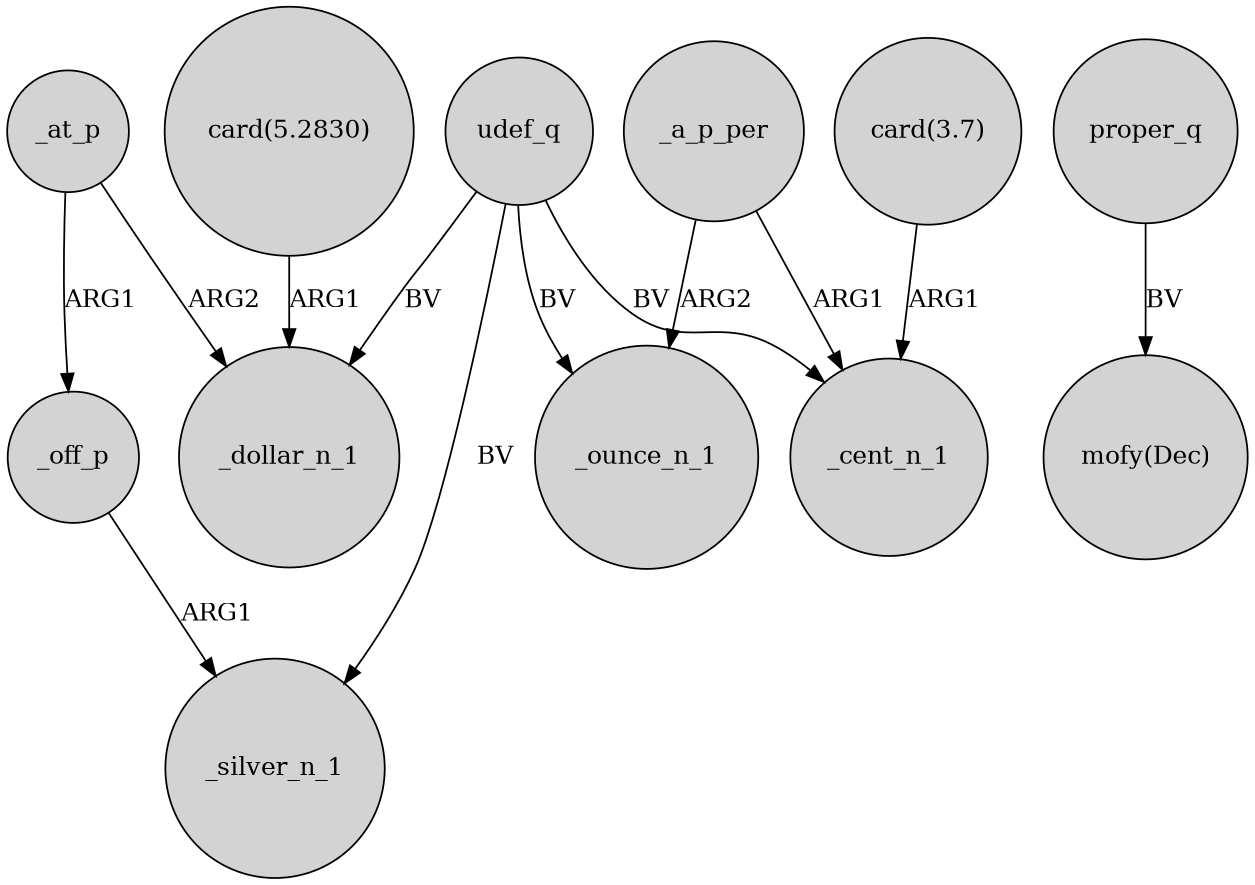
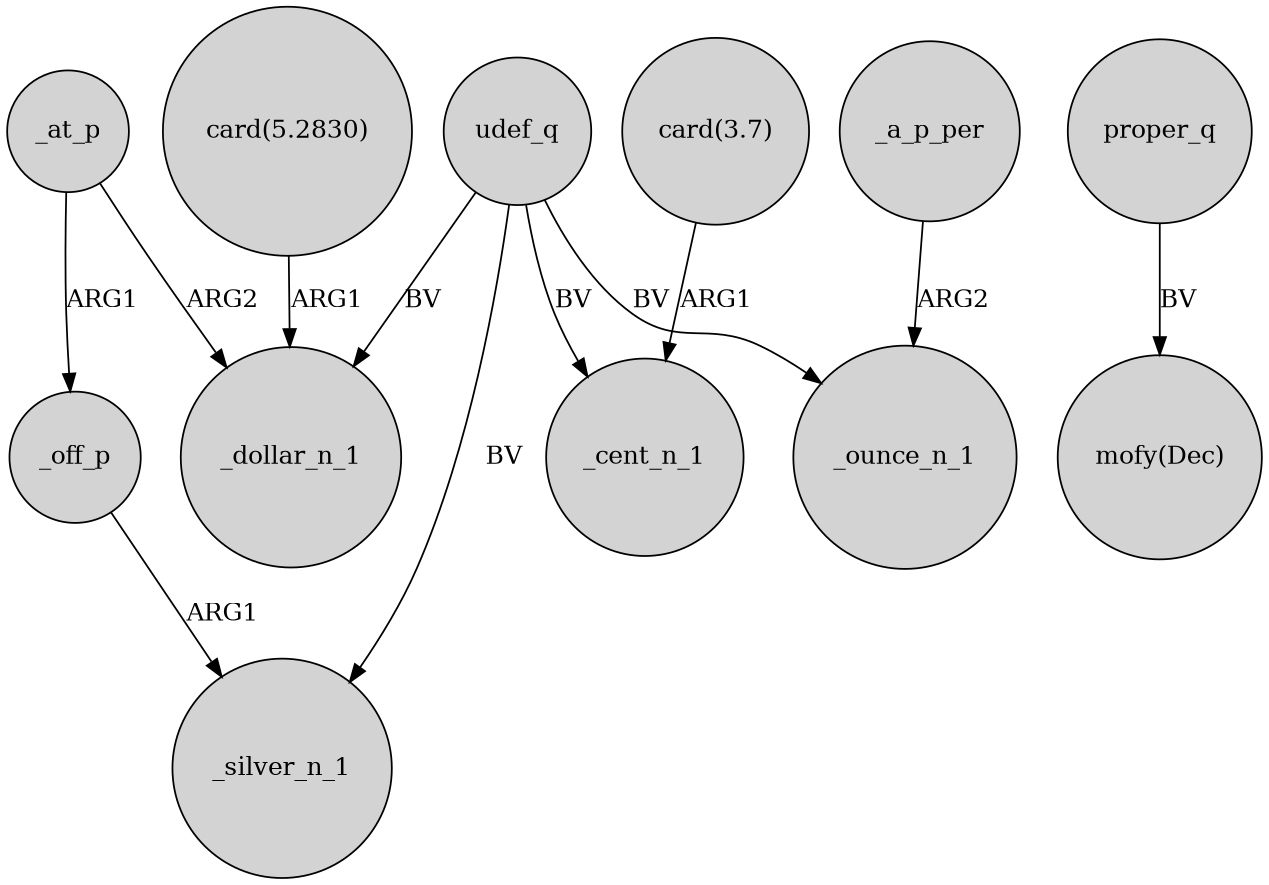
(795, 282) -> none
